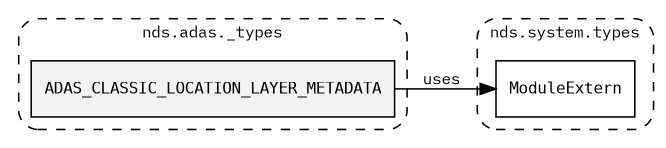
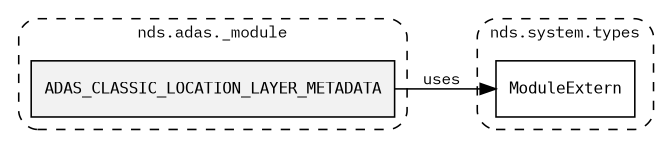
(213, 34) -> (213, 34)
